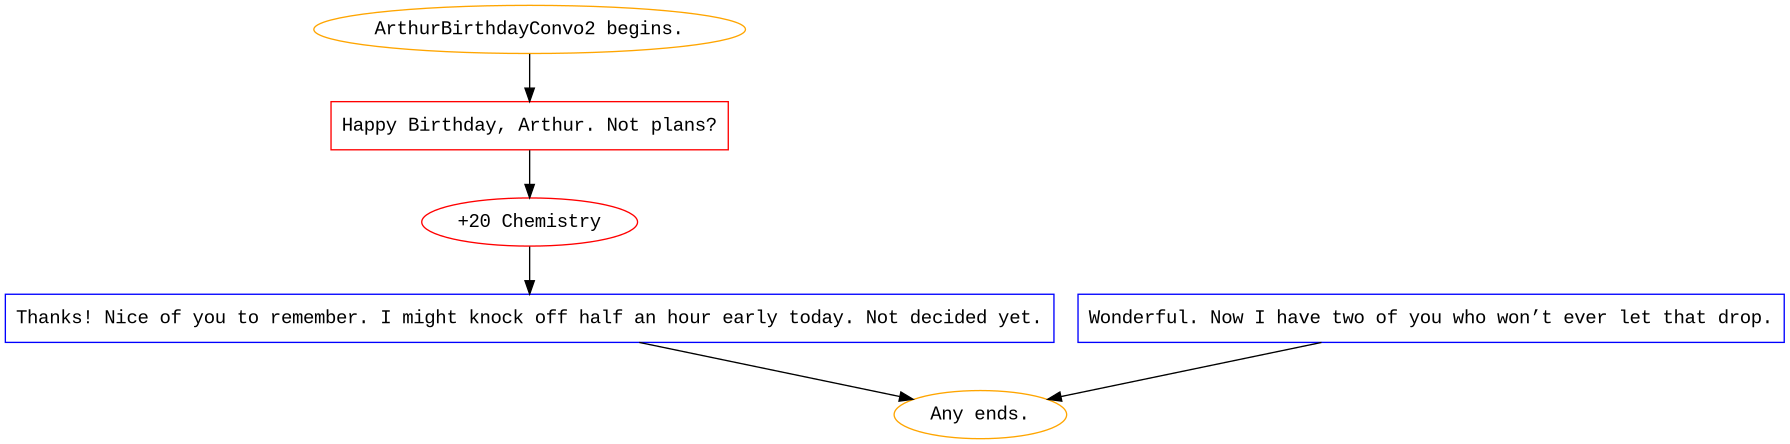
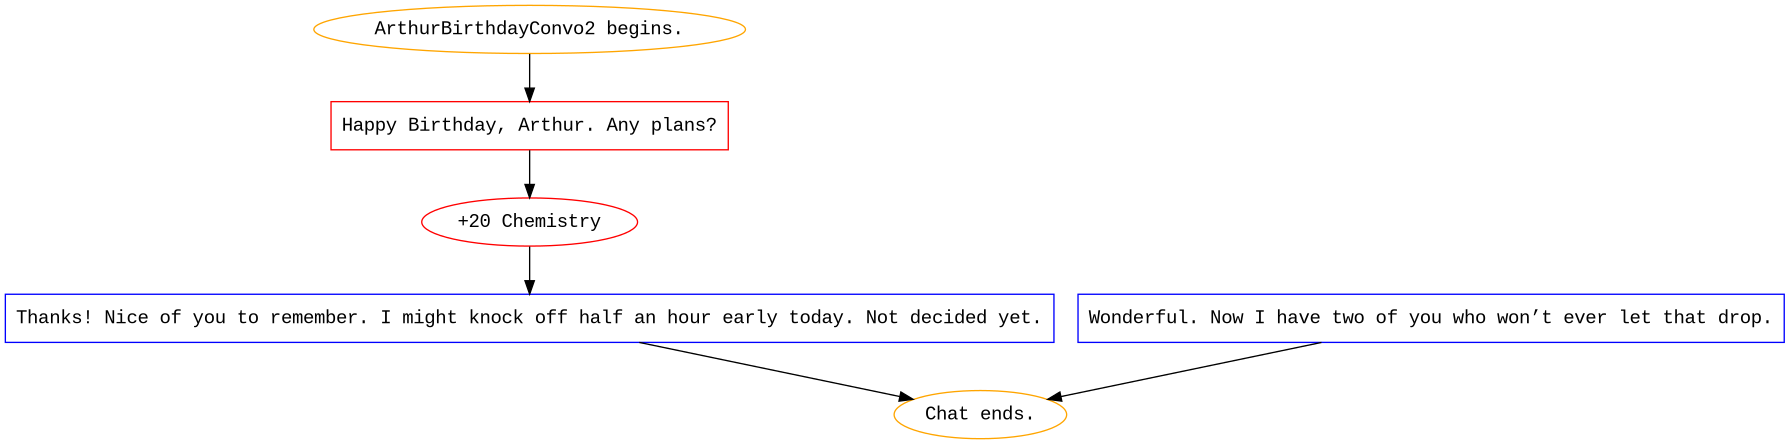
(530, 126) -> (530, 126)
(980, 415) -> (980, 415)
